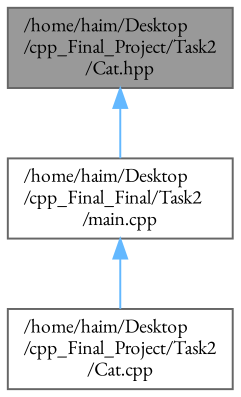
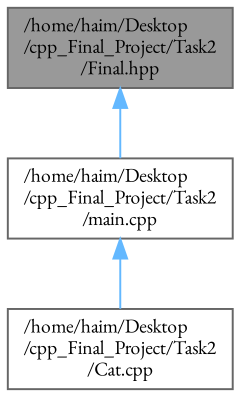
(120, 48) -> (120, 48)
(120, 198) -> (120, 198)
